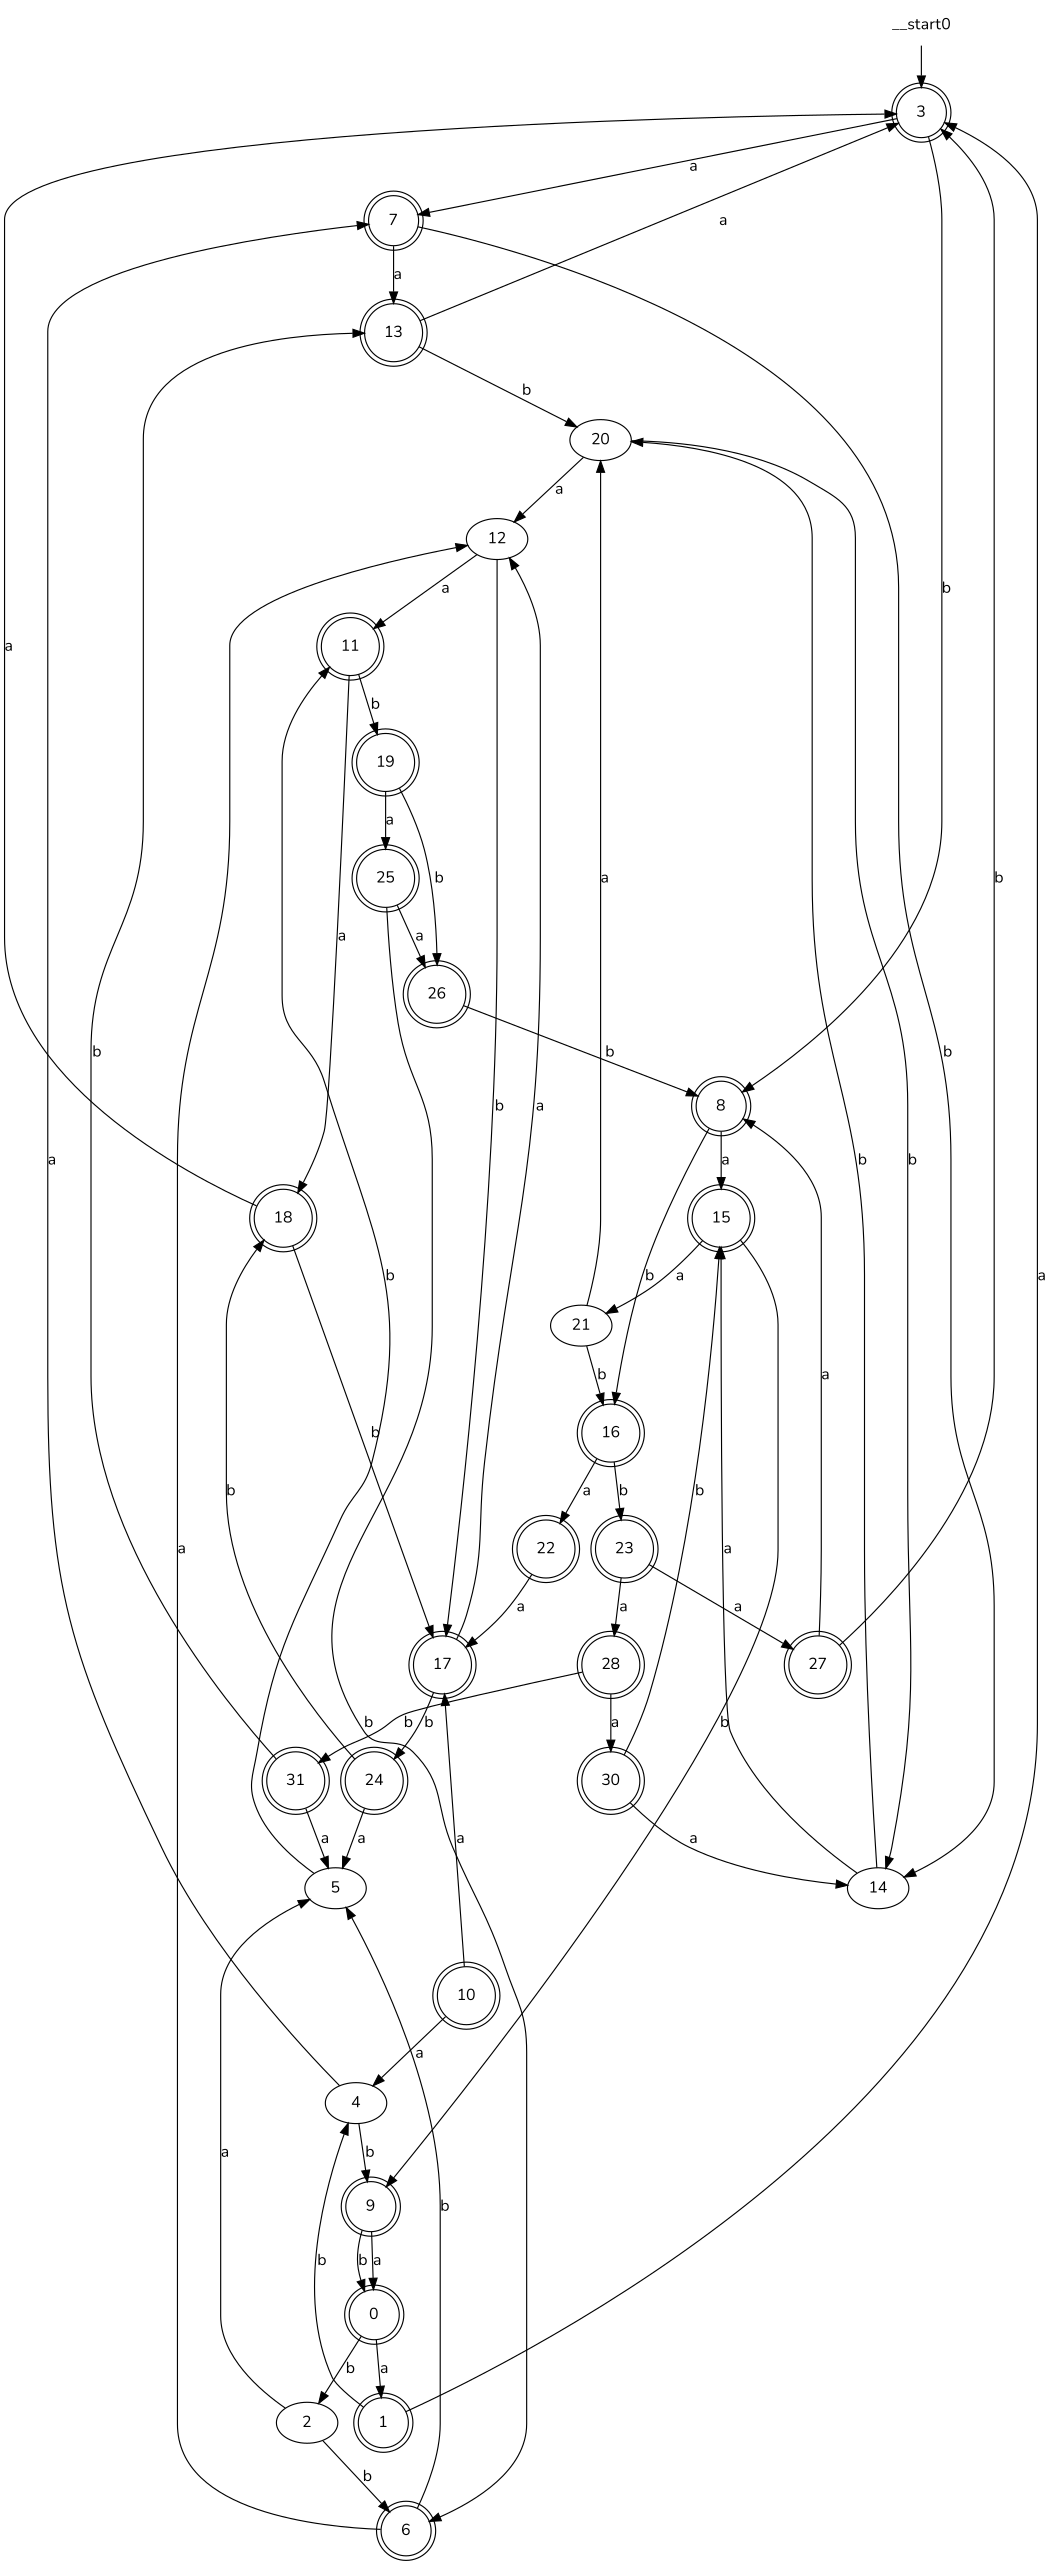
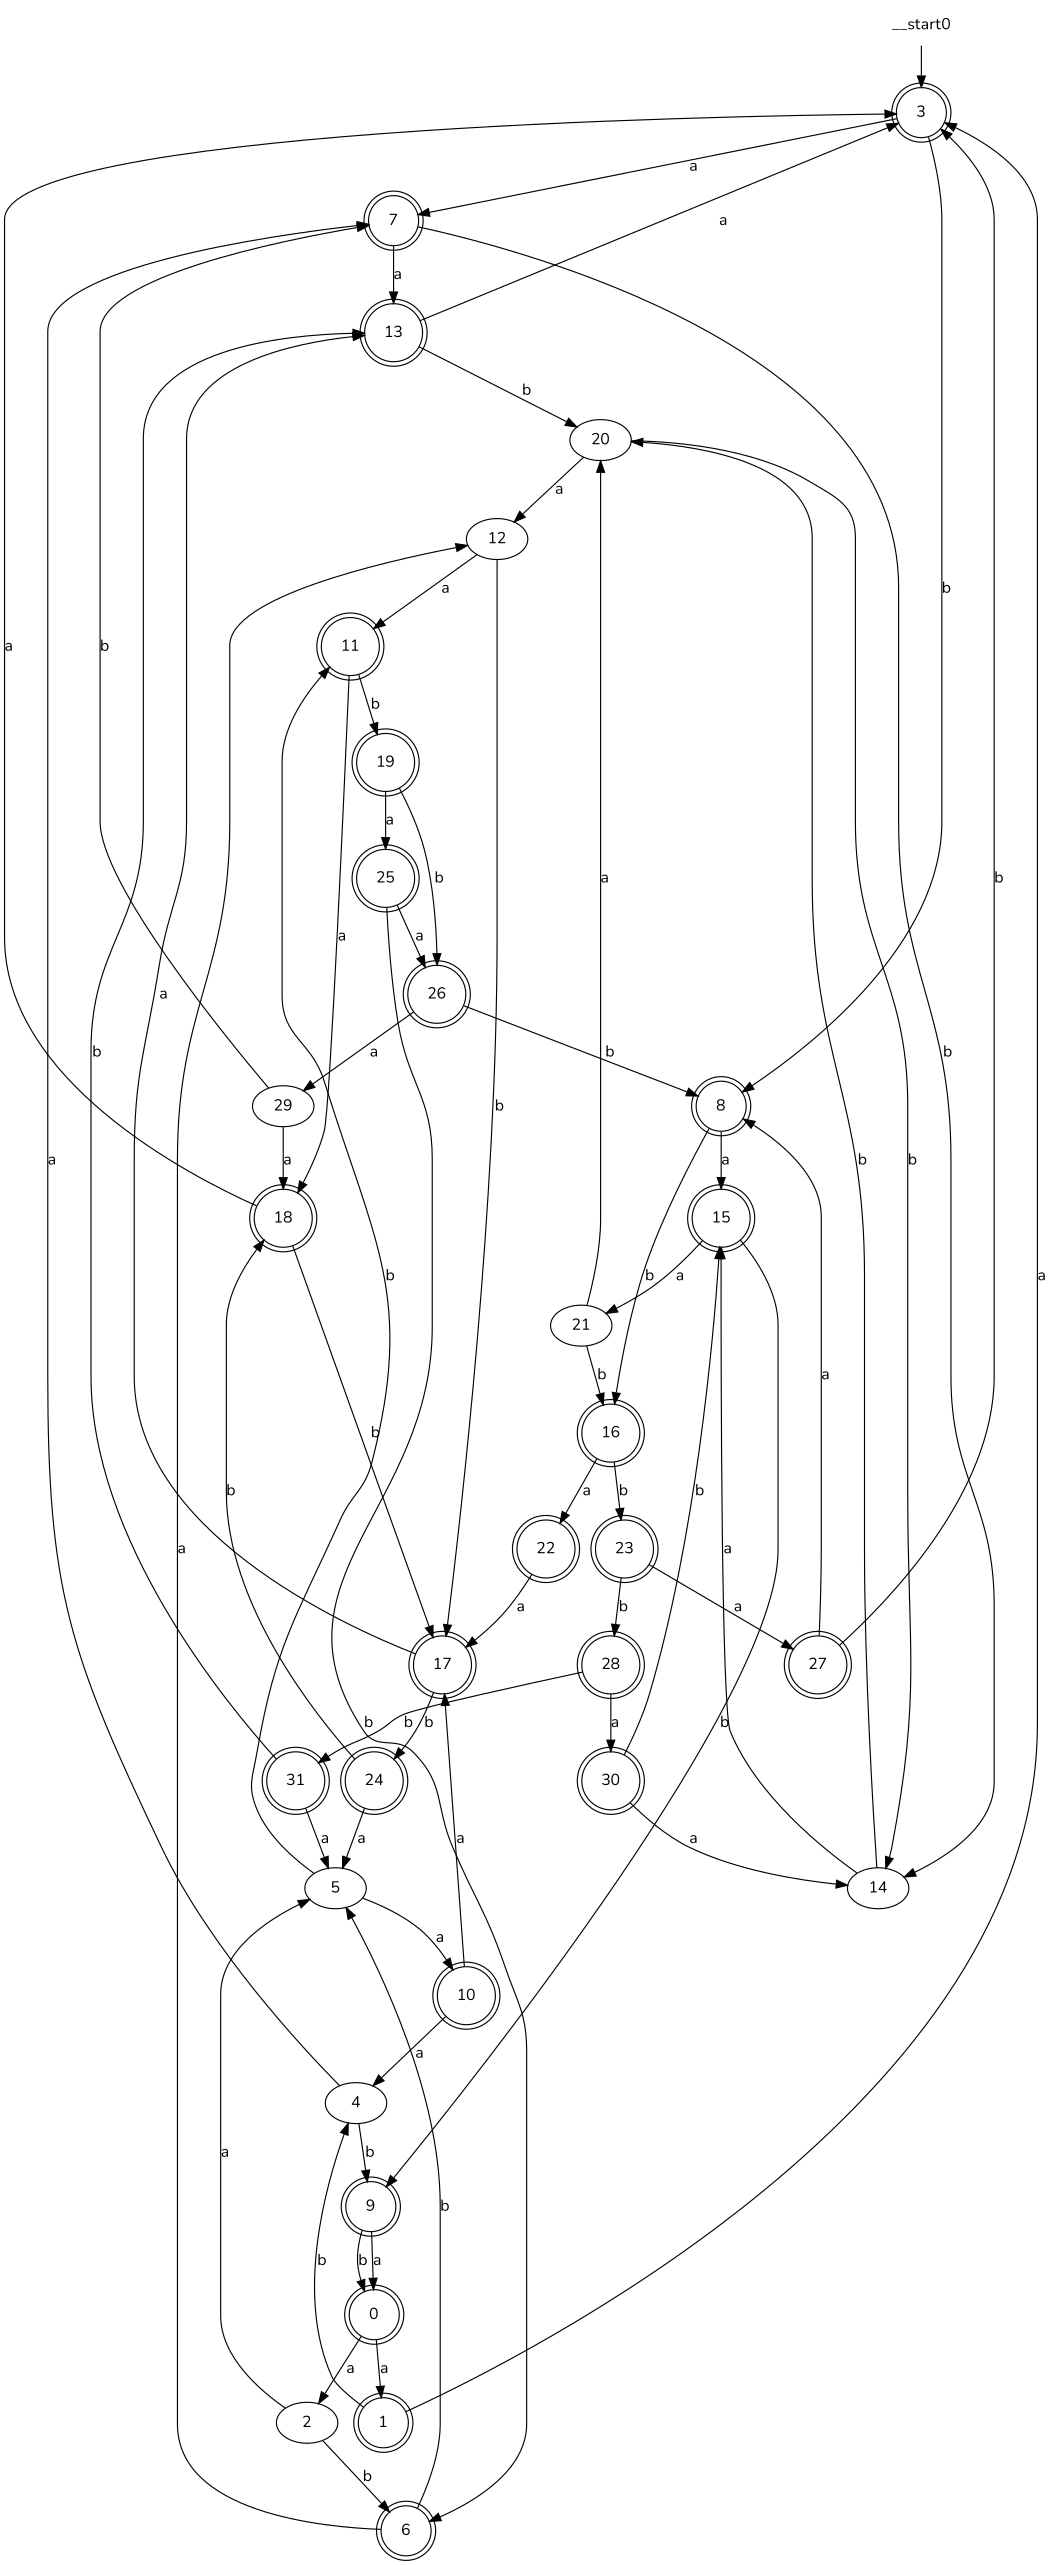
(533, 1105) -> (152, 1009)
none -> (283, 1106)
(624, 1607) -> (624, 1607)
none -> (410, 1922)
(351, 2369) -> (351, 2369)
